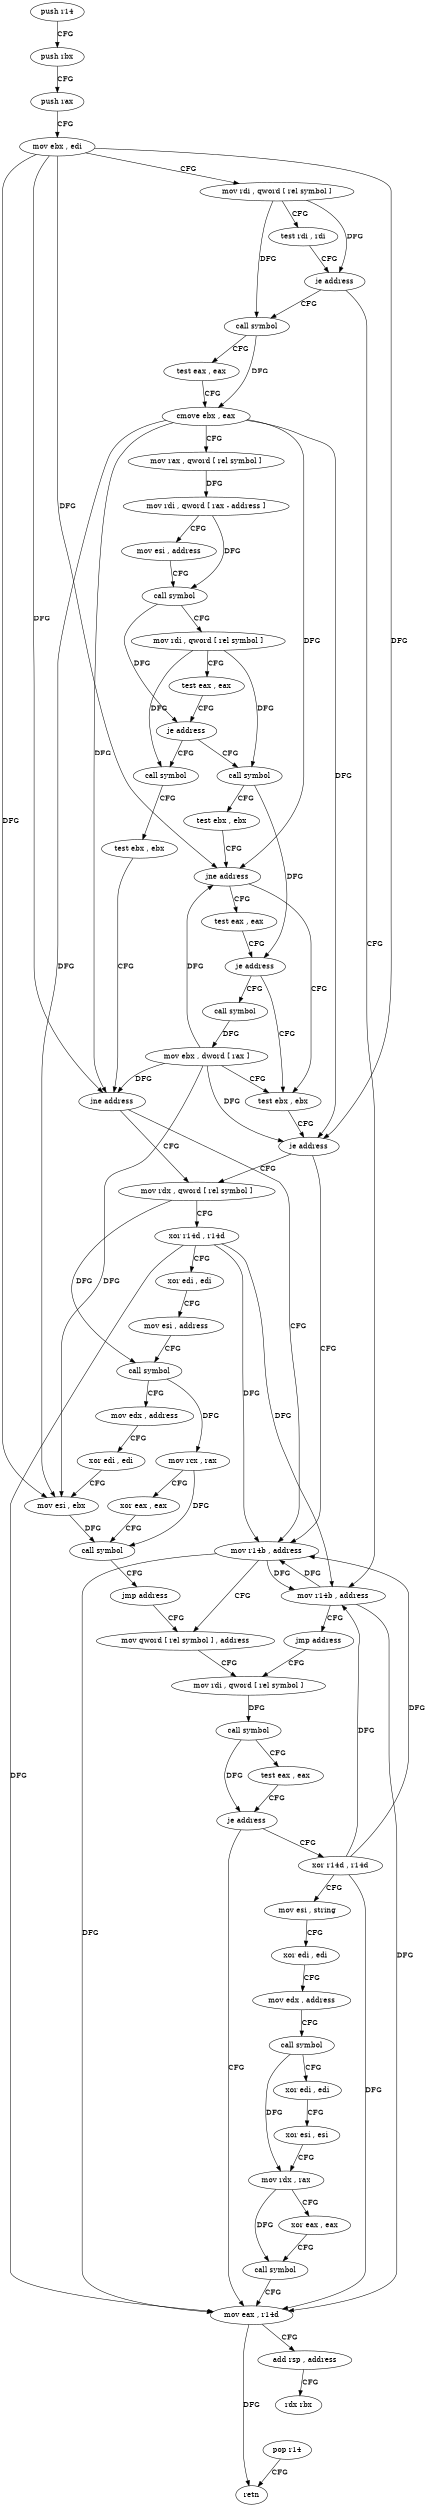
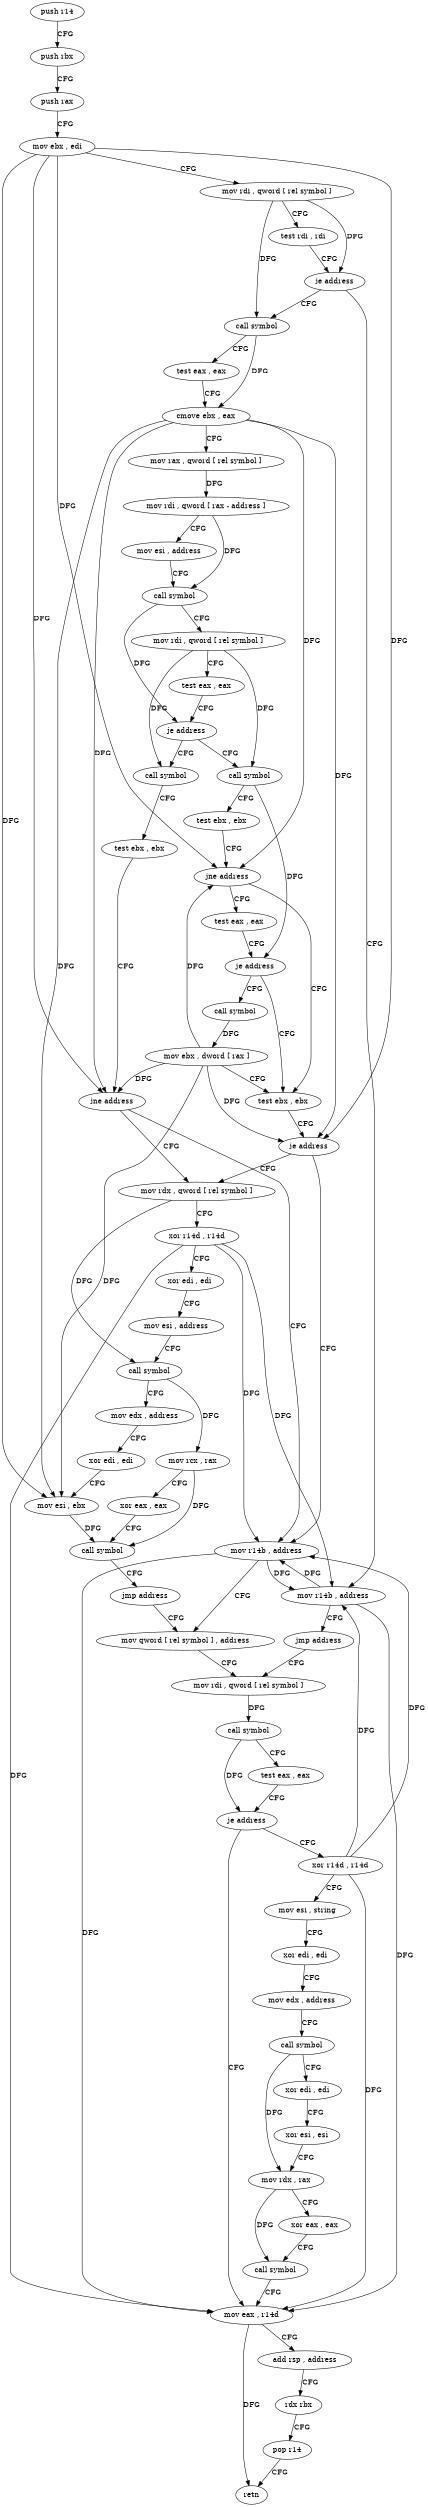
none -> (294, 2425)
